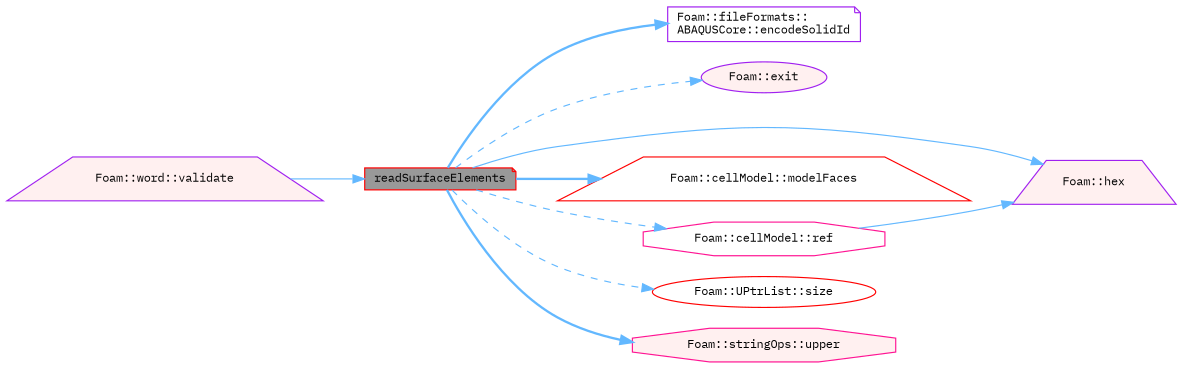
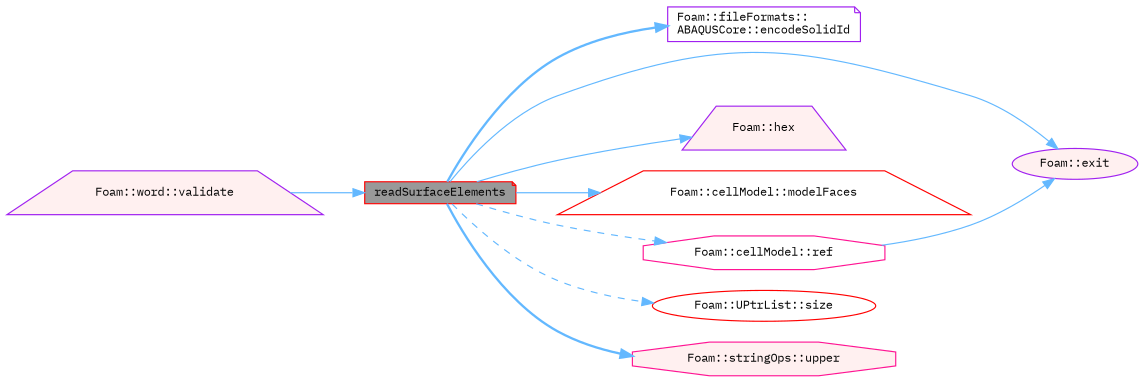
(566, 106) -> (740, 53)
(552, 179) -> (552, 193)
(931, 218) -> (967, 226)
